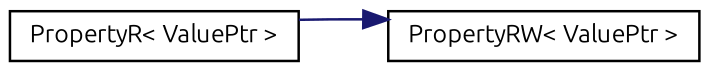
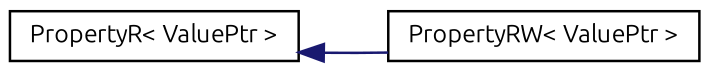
(331, 19) -> (356, 53)
